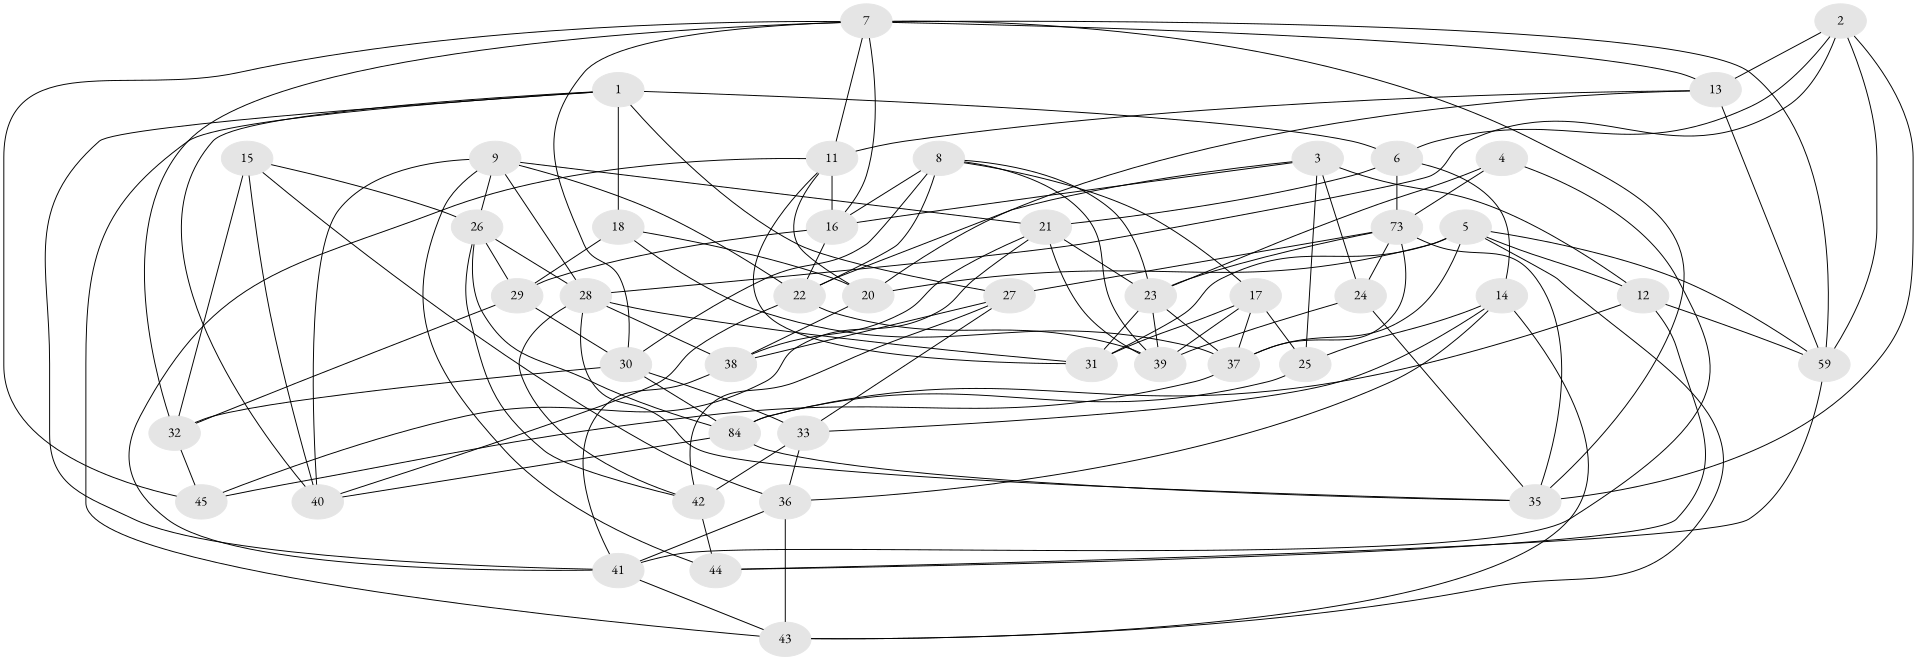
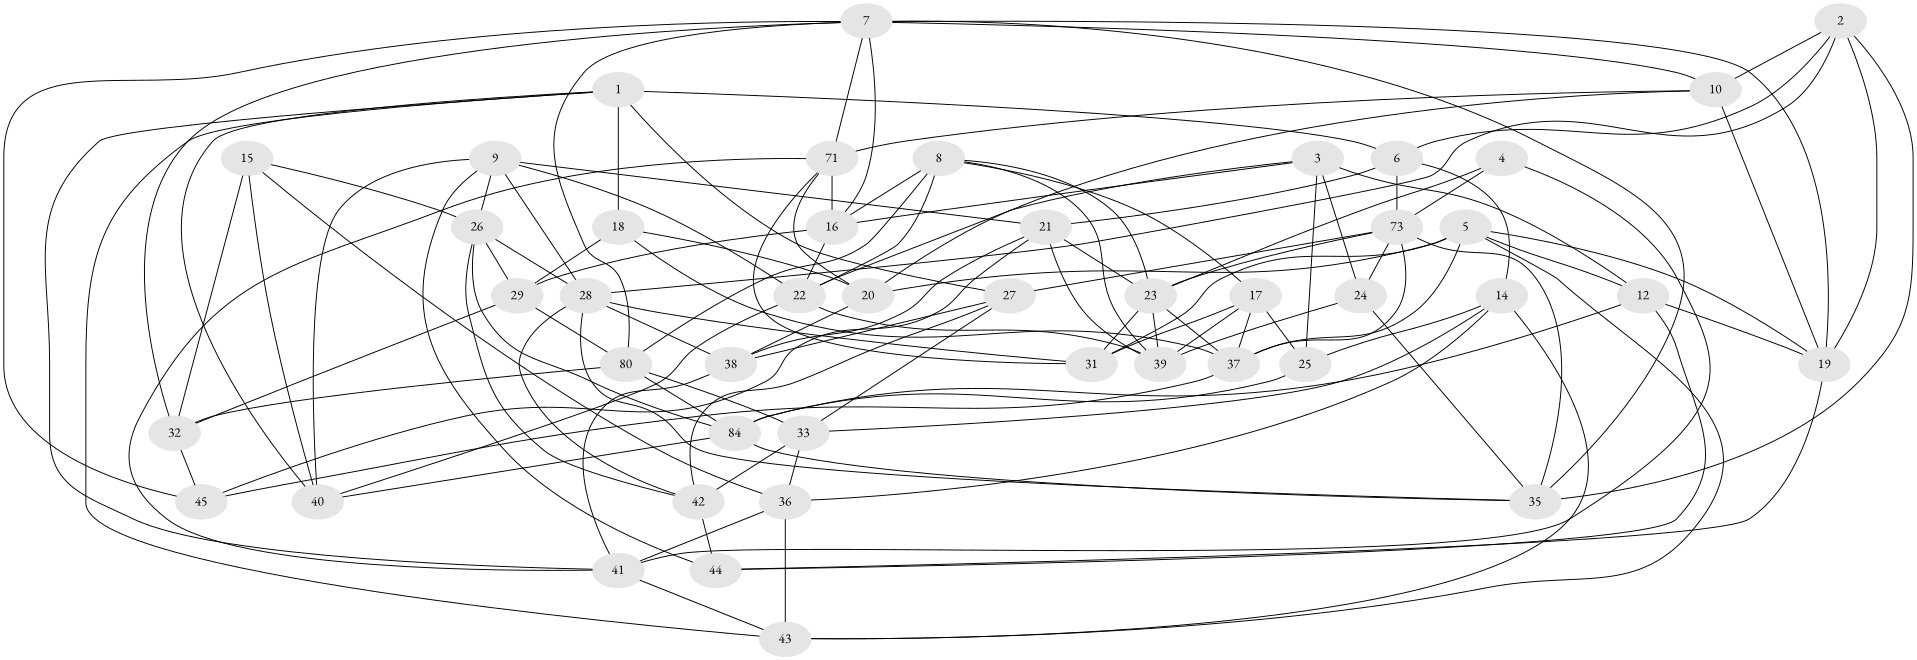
(1716, 90) -> (1716, 90)
(832, 158) -> (832, 158)
(626, 364) -> (626, 364)
(1824, 364) -> (1824, 364)
